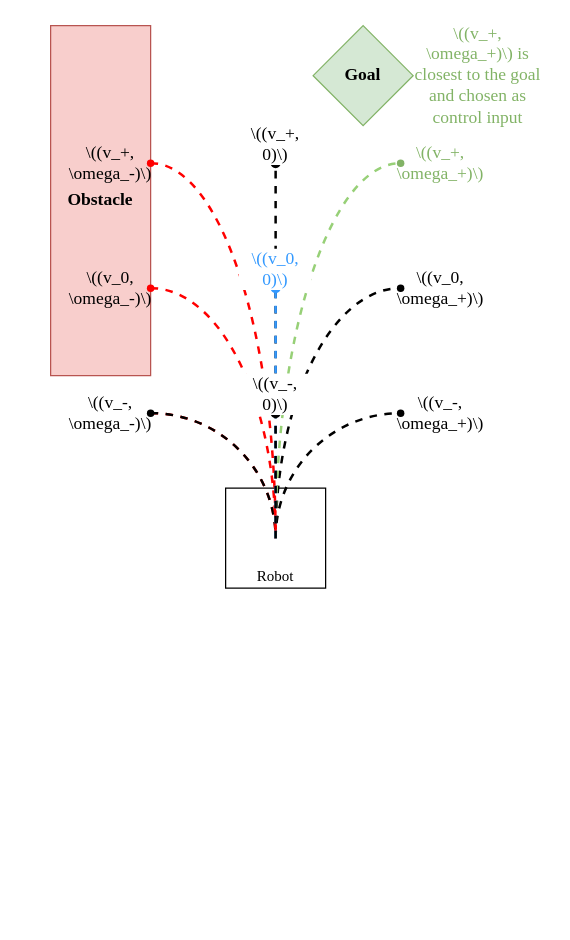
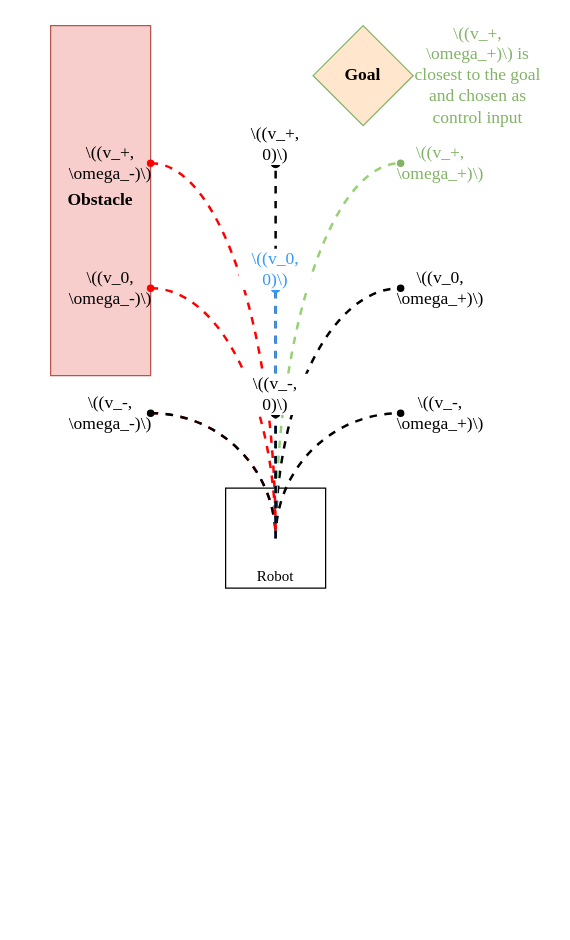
(363, 76) -> (363, 76)
